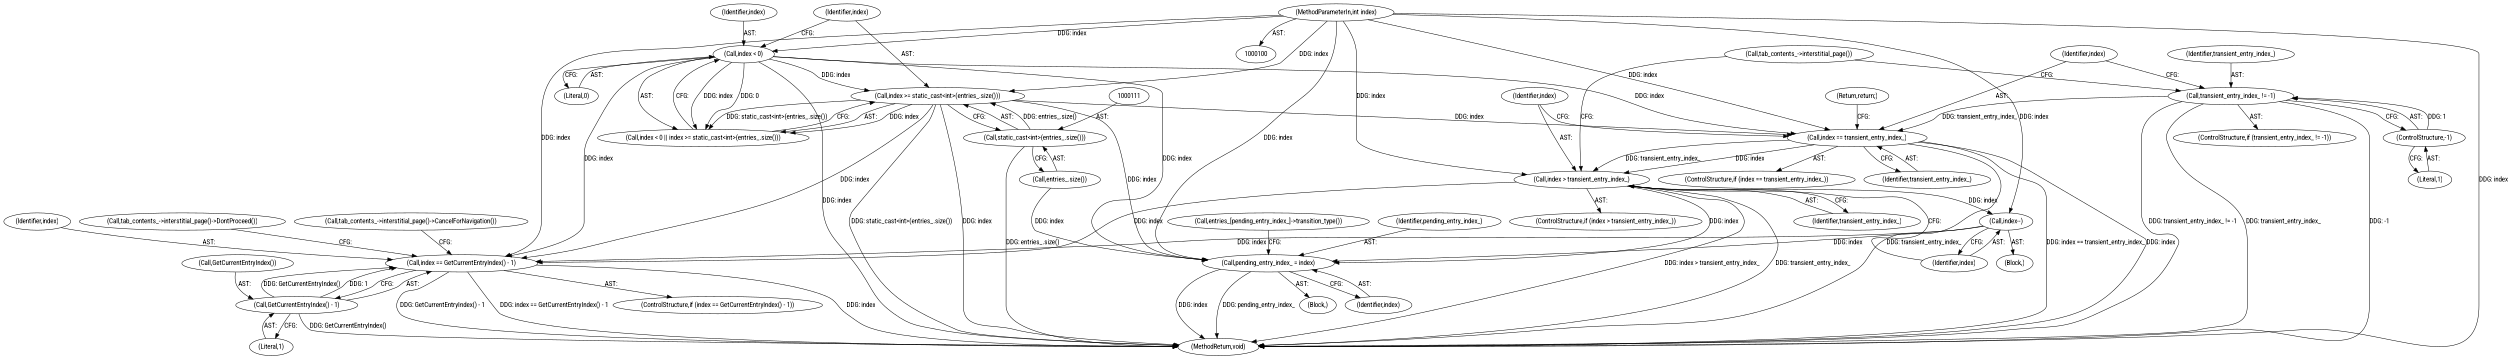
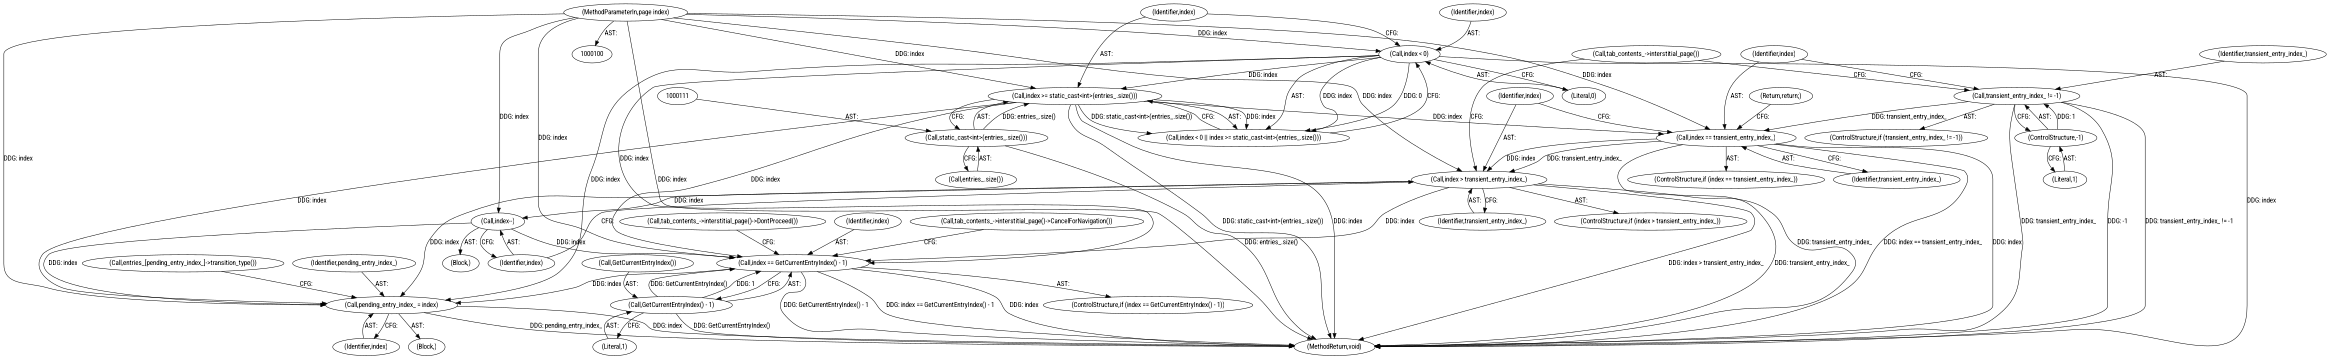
(1336, 12) -> (626, 12)
(1285, 70) -> none
(1110, 249) -> (596, 280)
